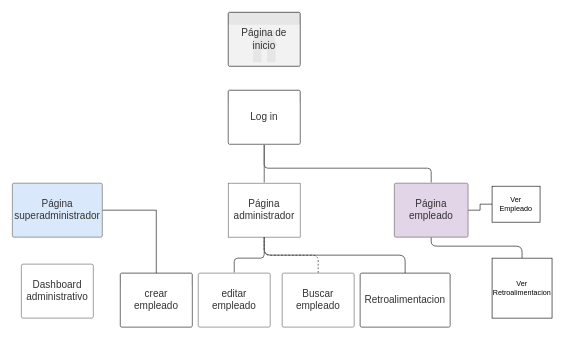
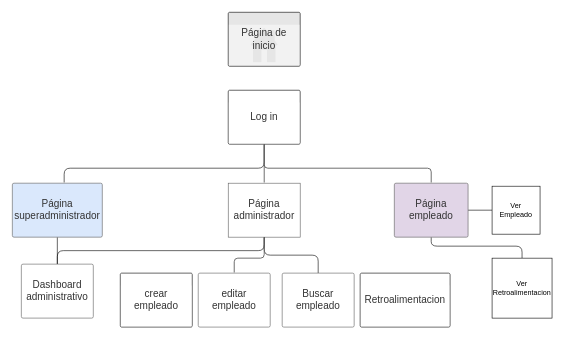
none -> (157, 168)
(516, 204) -> (516, 210)
(156, 213) -> (57, 243)
(368, 255) -> (160, 251)
(318, 264) -> (318, 264)
